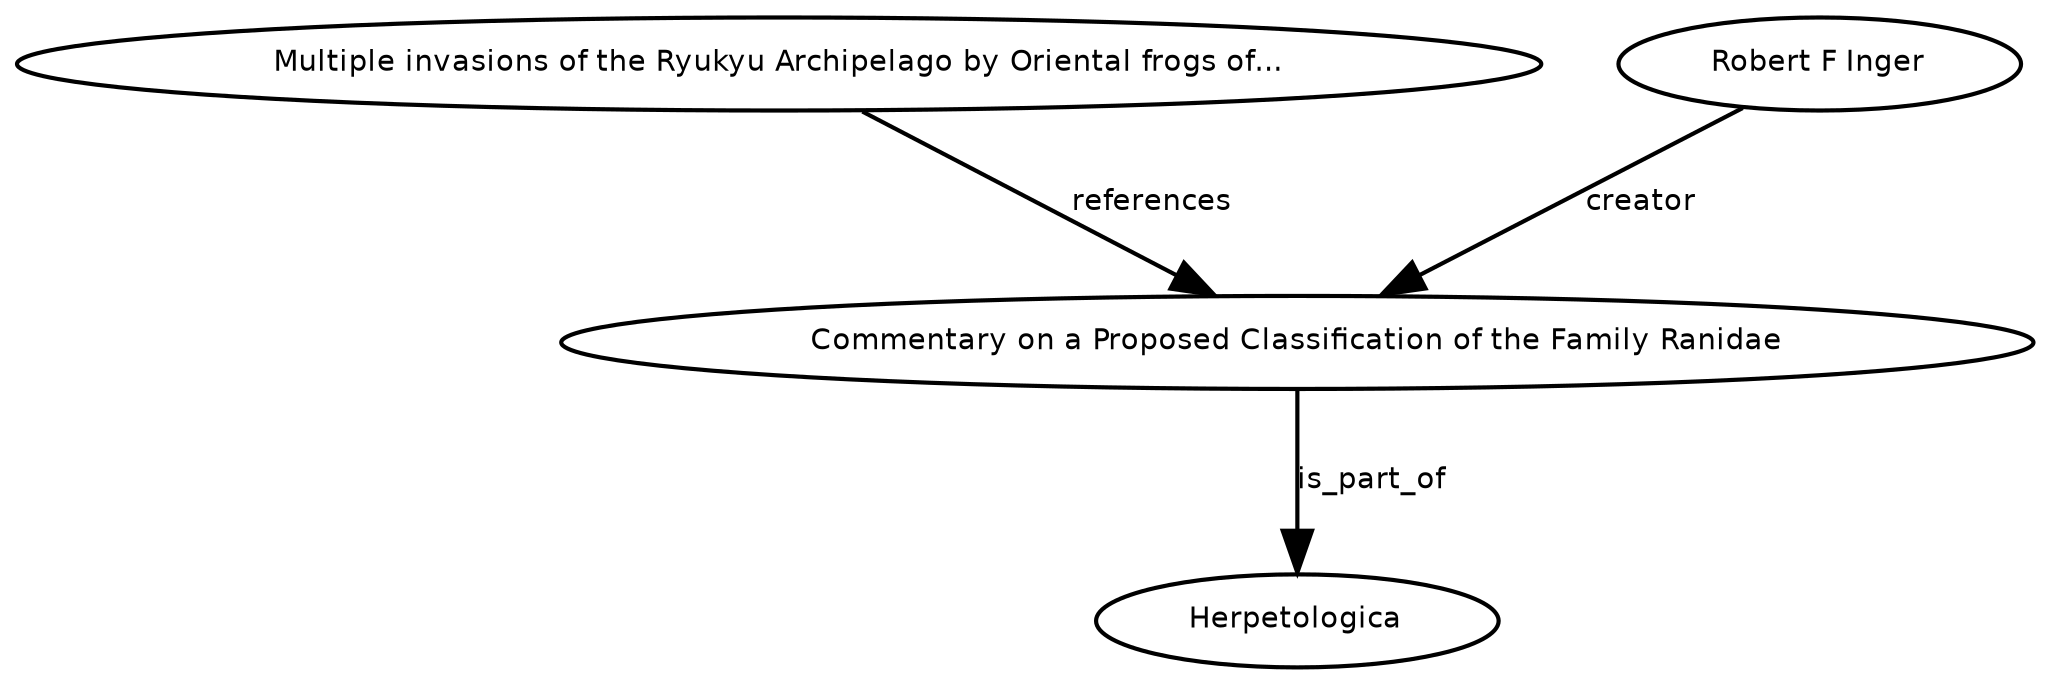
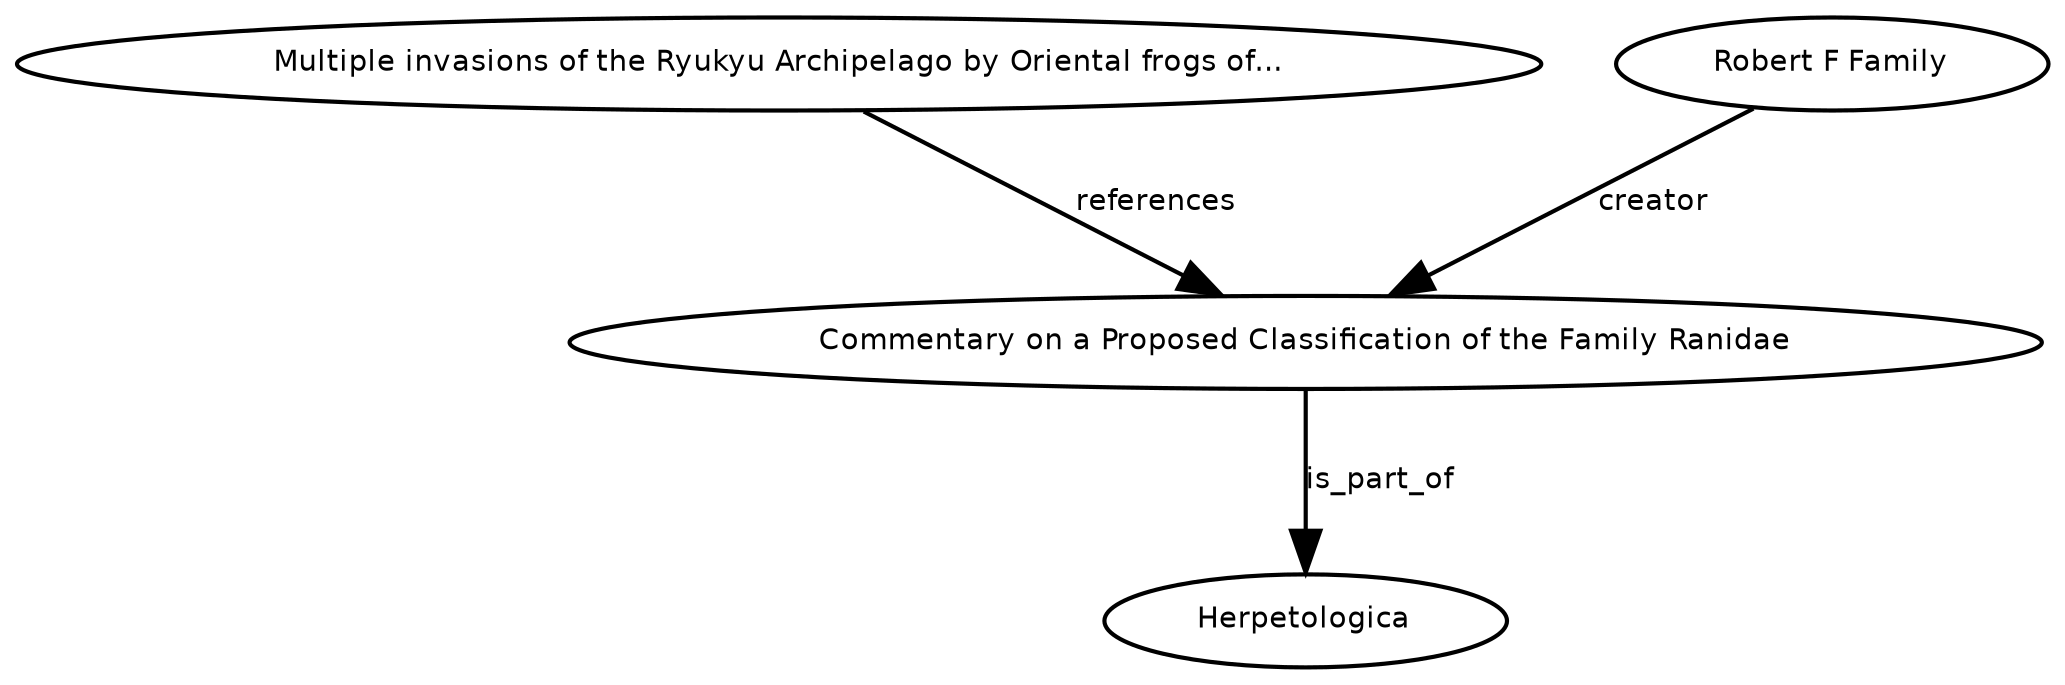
(1820, 64) -> (1832, 64)
